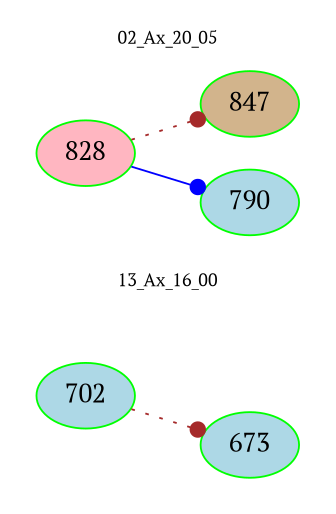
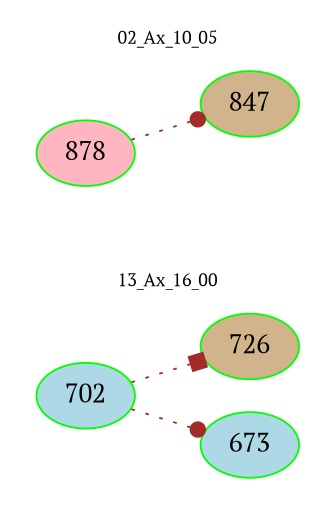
(168, 39) -> (168, 39)
(86, 153) -> (86, 153)
(250, 202) -> none
none -> (250, 346)
